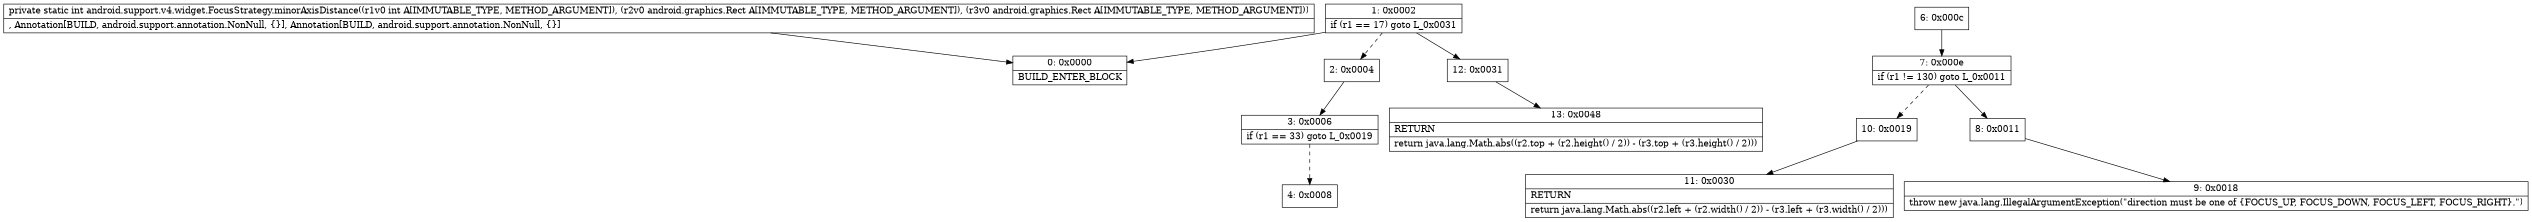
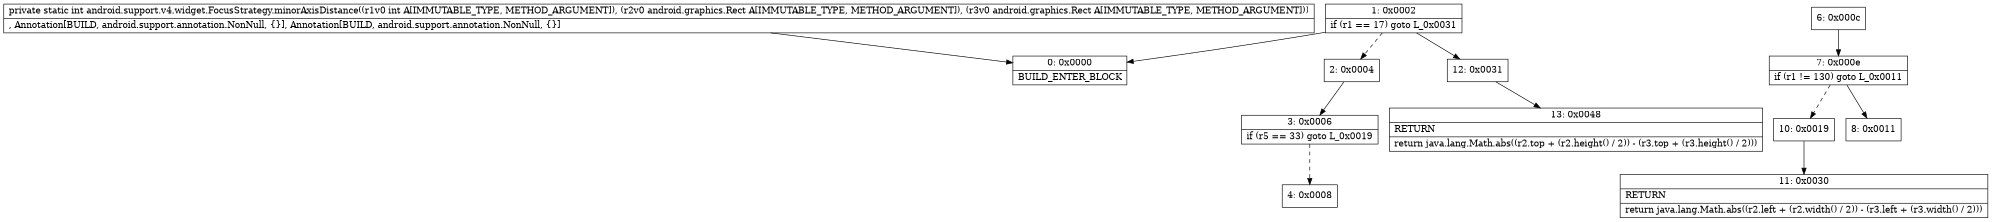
(1310, 137) -> (1310, 137)
(2216, 196) -> none
